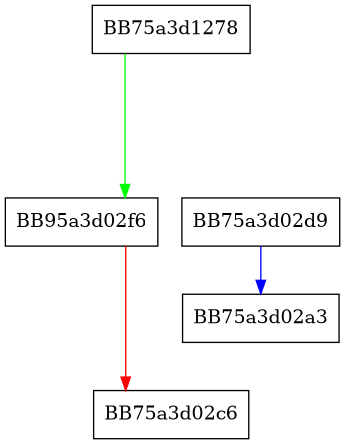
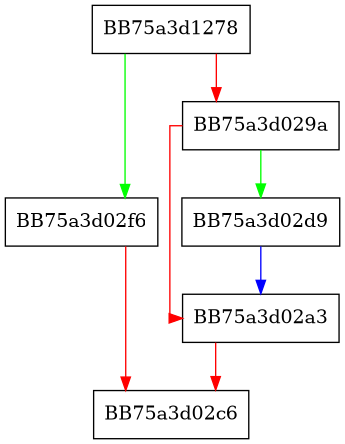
none -> (261, 126)
(82, 222) -> (82, 222)
none -> (216, 360)
